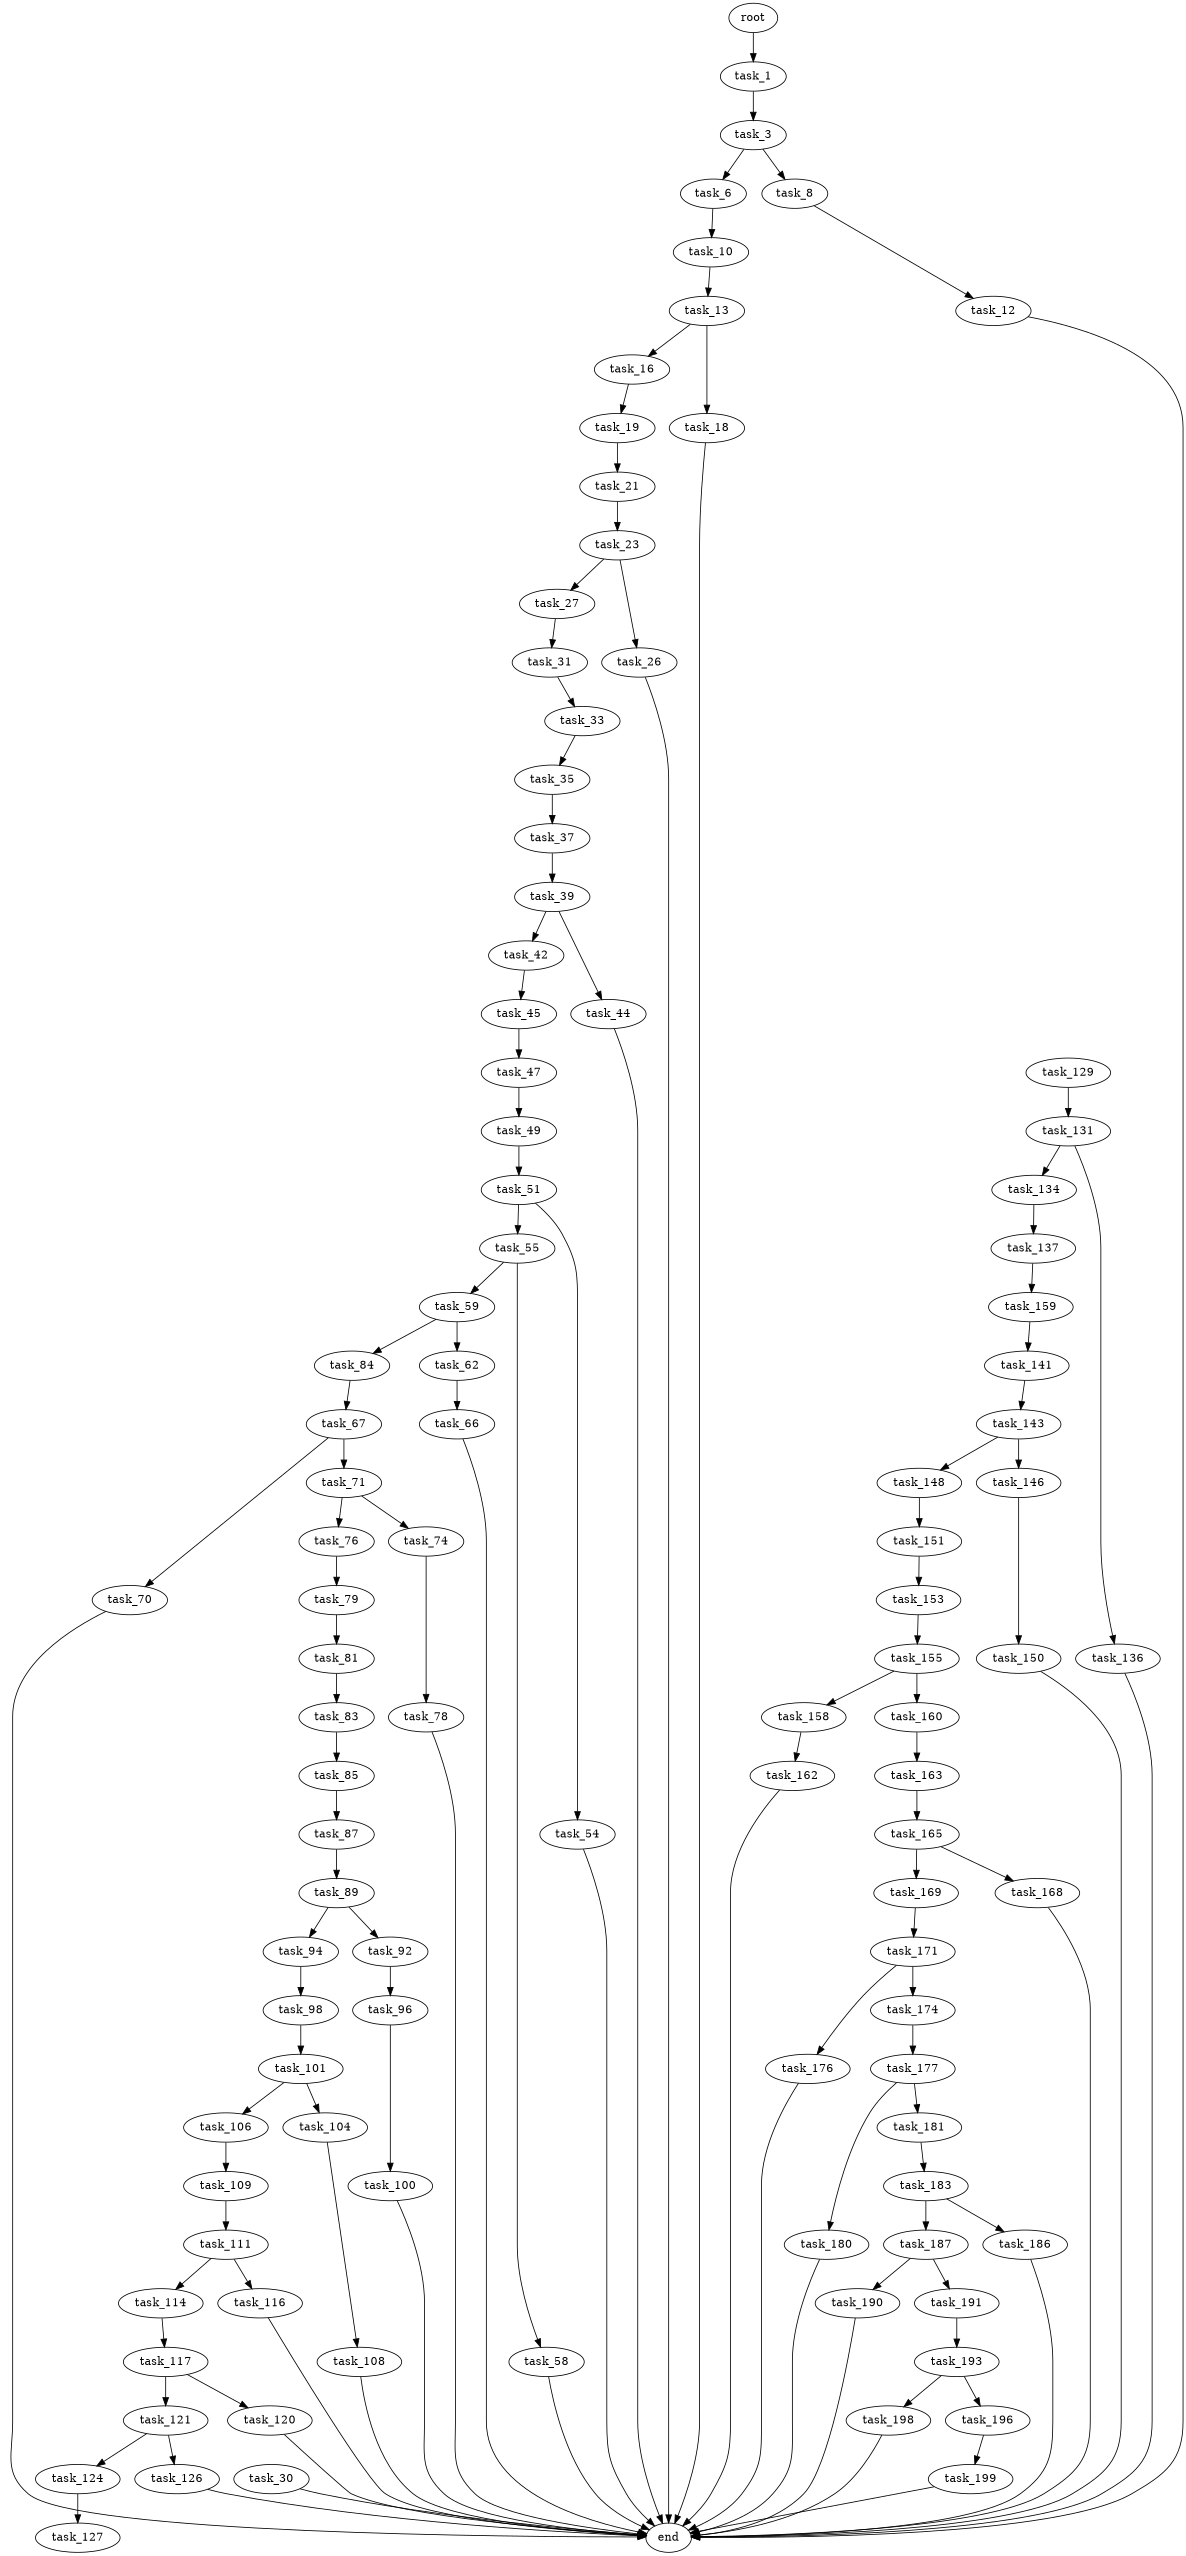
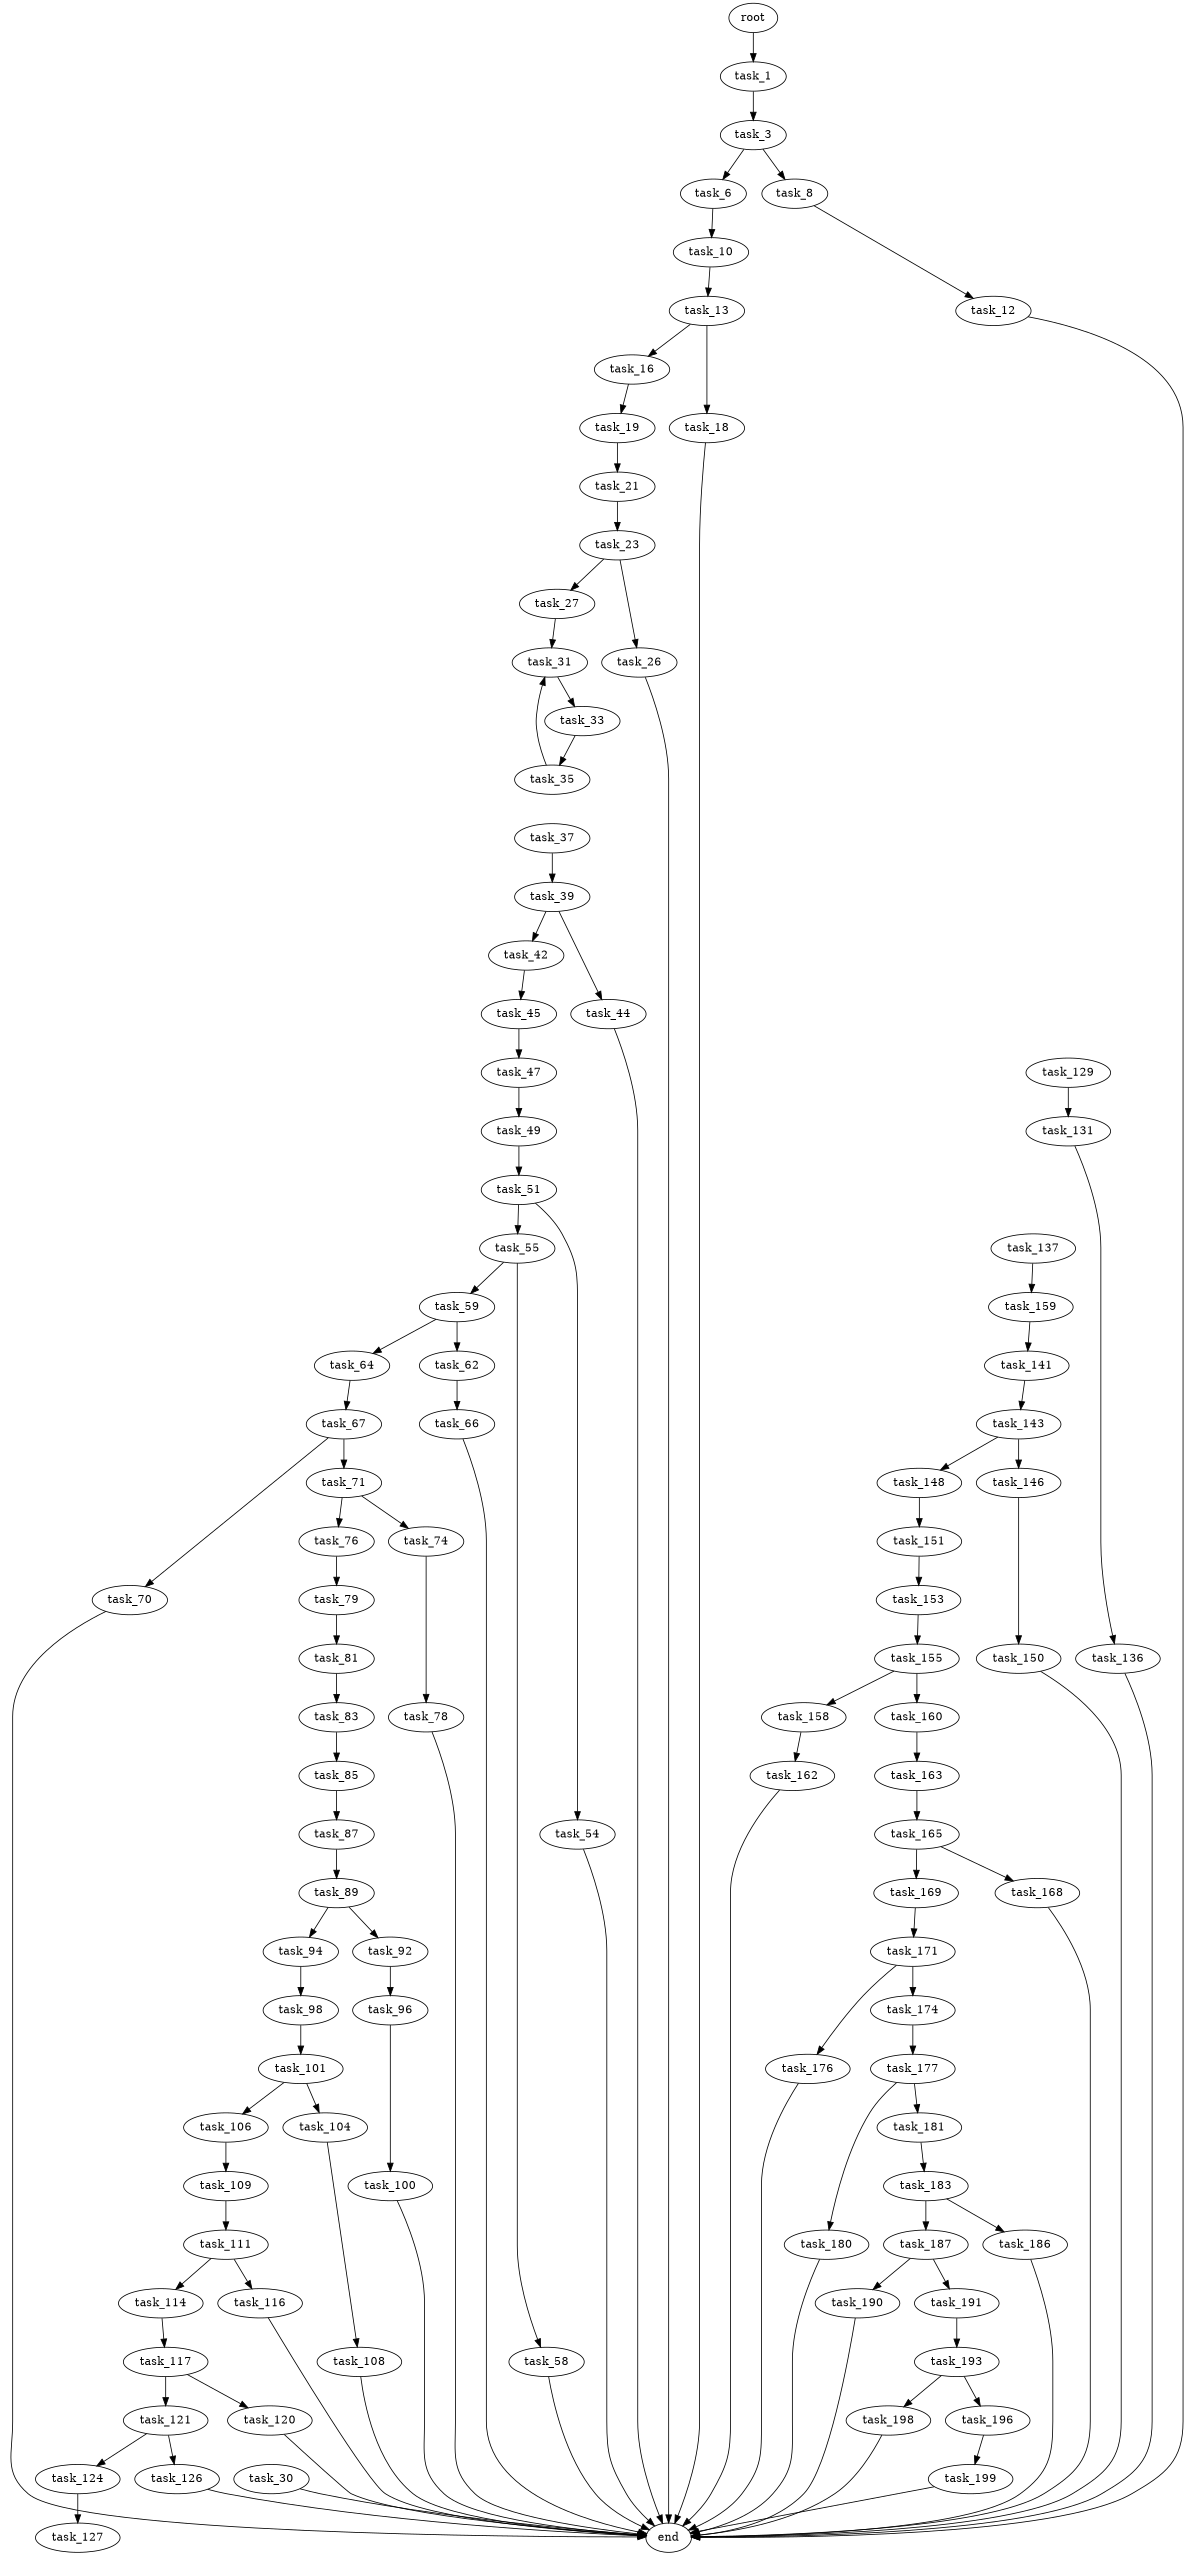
(552, 805) -> (536, 725)
(1034, 1190) -> none
(352, 1366) -> (352, 1366)
